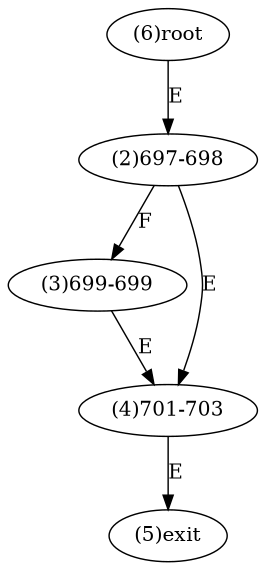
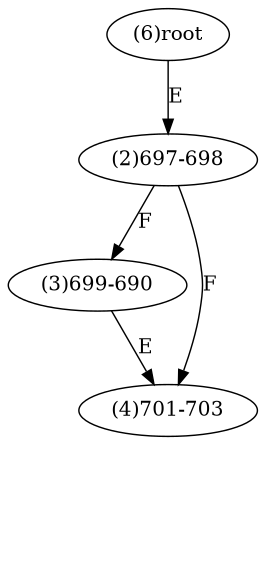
(98, 285) -> (98, 285)
(210, 285) -> (210, 285)
(168, 536) -> none
